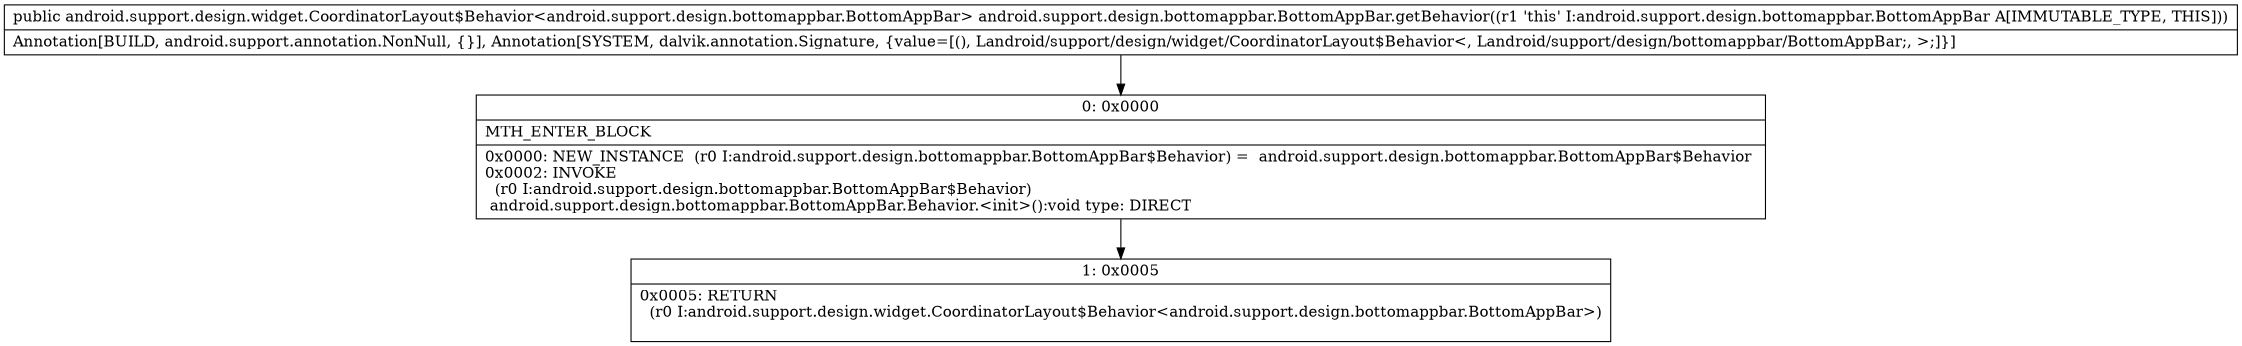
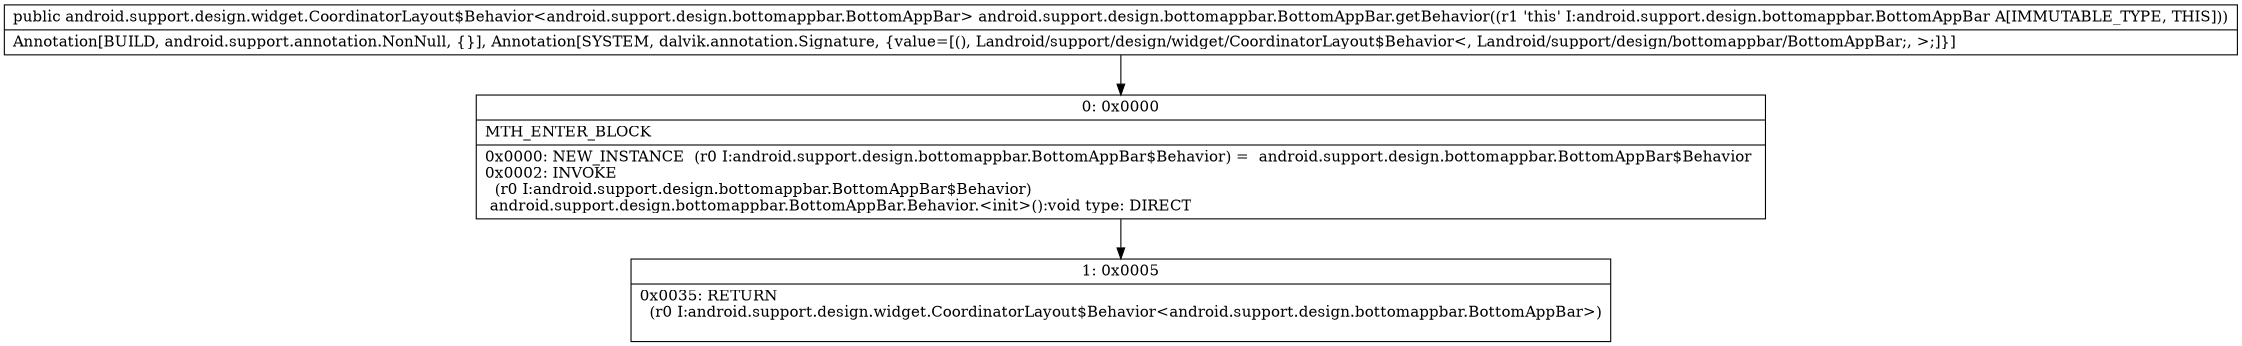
(714, 296) -> (714, 296)
